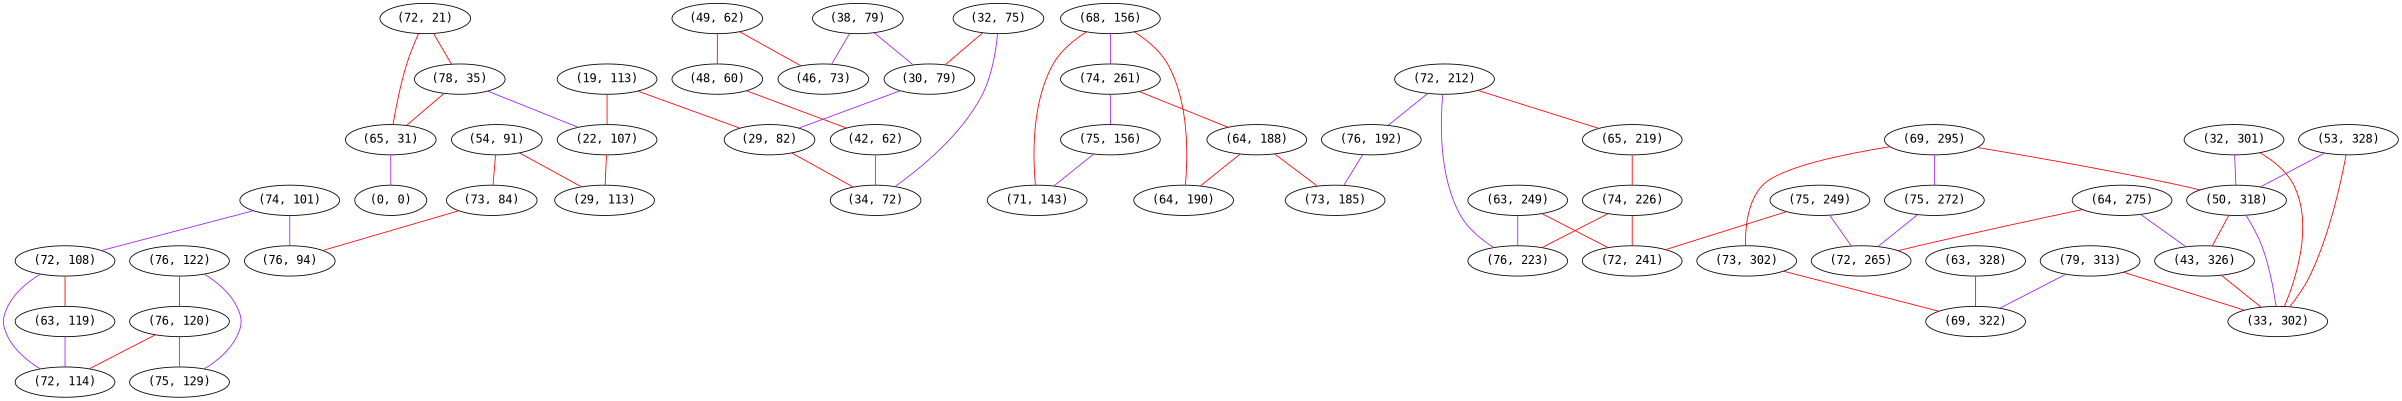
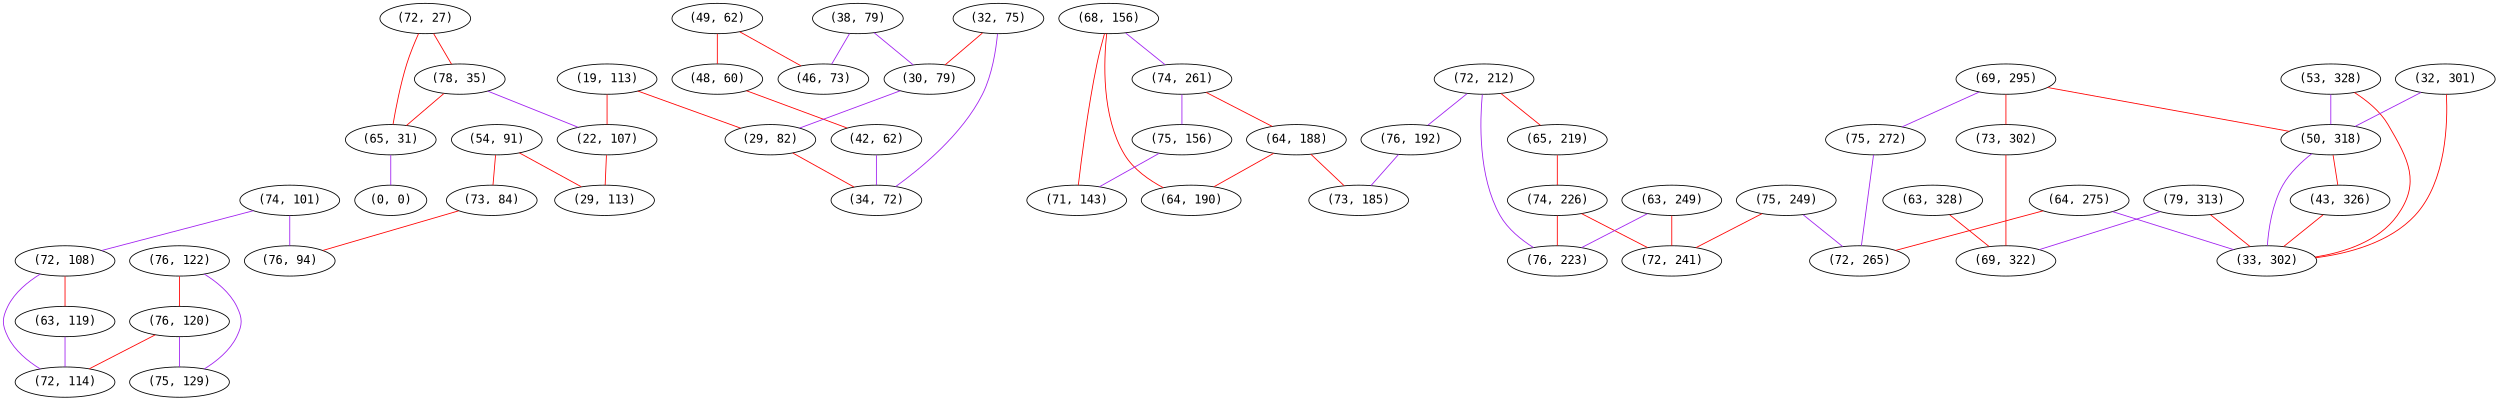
(425, 19) -> (425, 19)
(2163, 231) -> (2173, 231)
